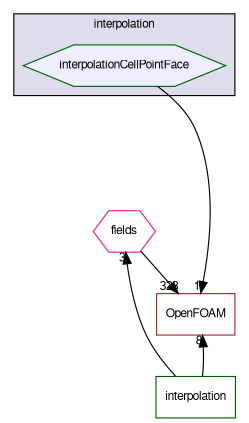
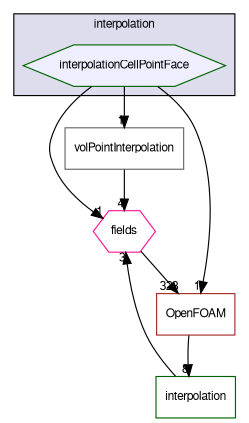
none -> (50, 149)
none -> (124, 149)
(203, 362) -> (188, 350)
